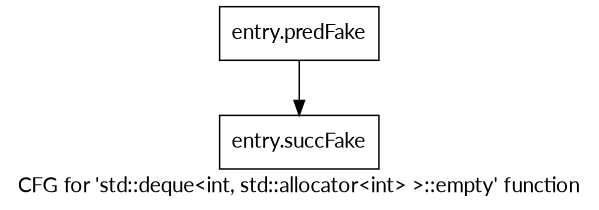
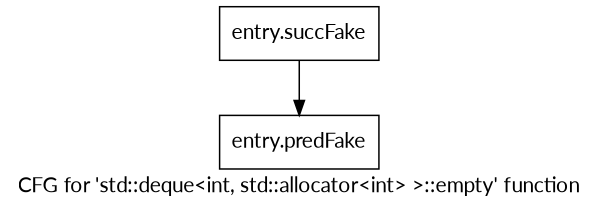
(299, 80) -> (299, 80)
